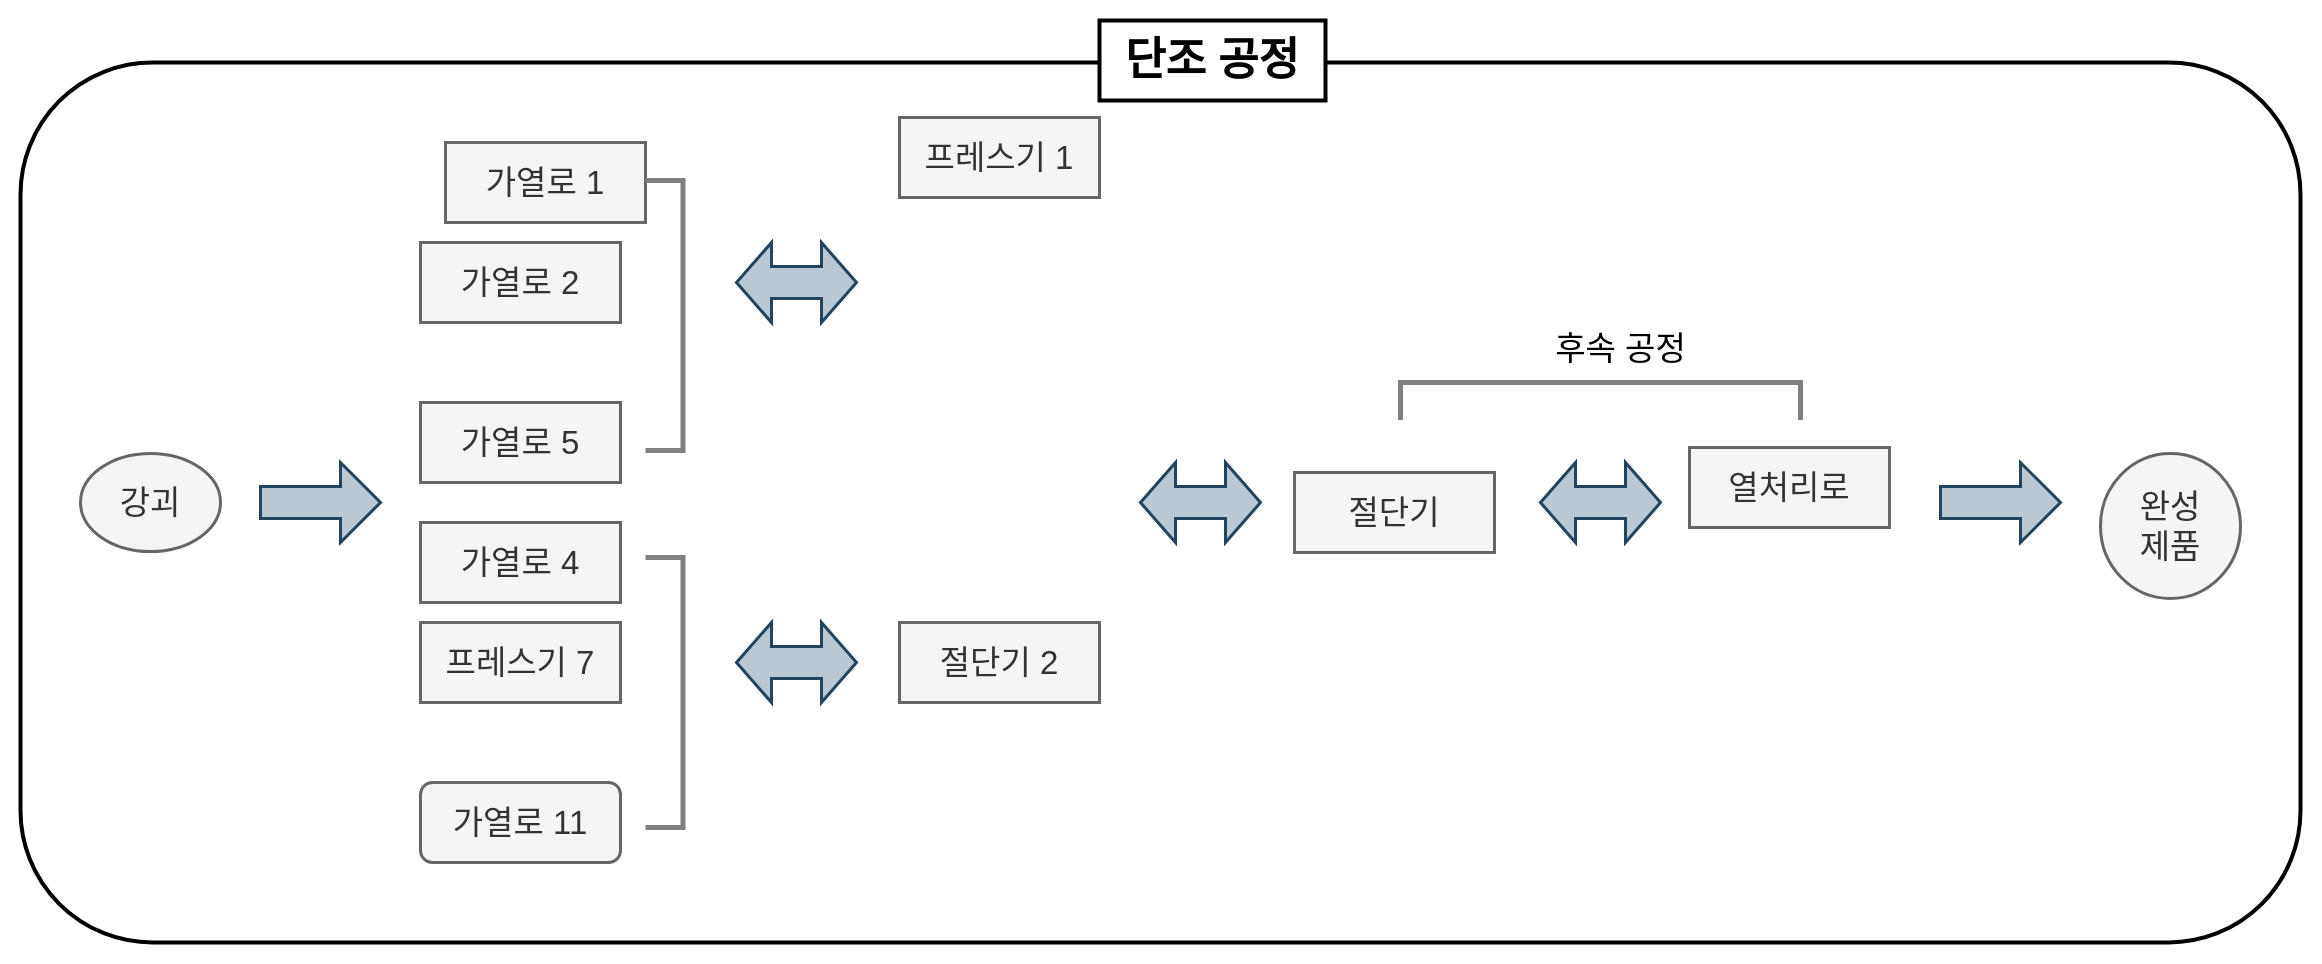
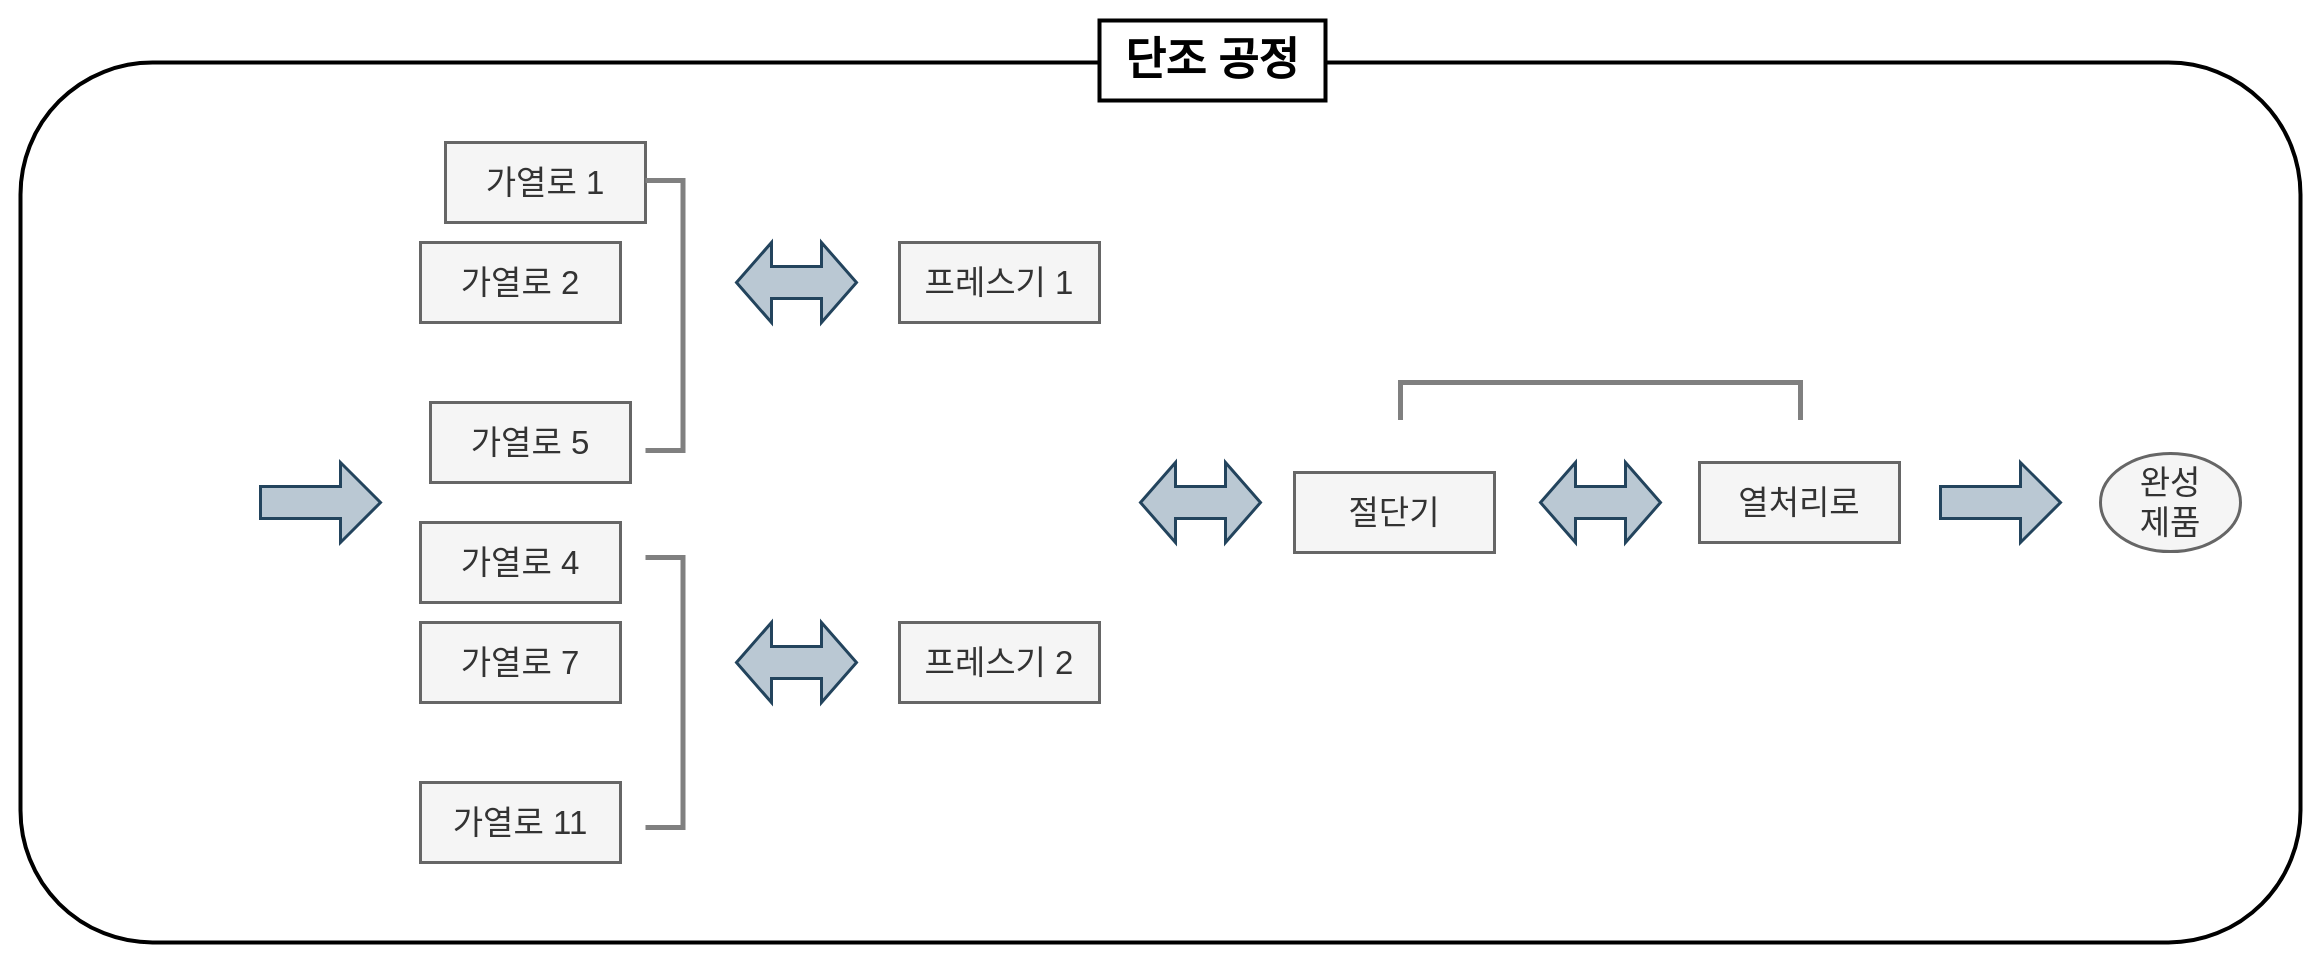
(1000, 158) -> (1000, 283)
(1621, 348) -> none
(521, 443) -> (531, 443)
(1790, 488) -> (1800, 503)
(151, 503) -> none
(2171, 526) -> (2171, 503)
(521, 663) -> (521, 663)
(1000, 663) -> (1000, 663)
(521, 823) -> (521, 823)
